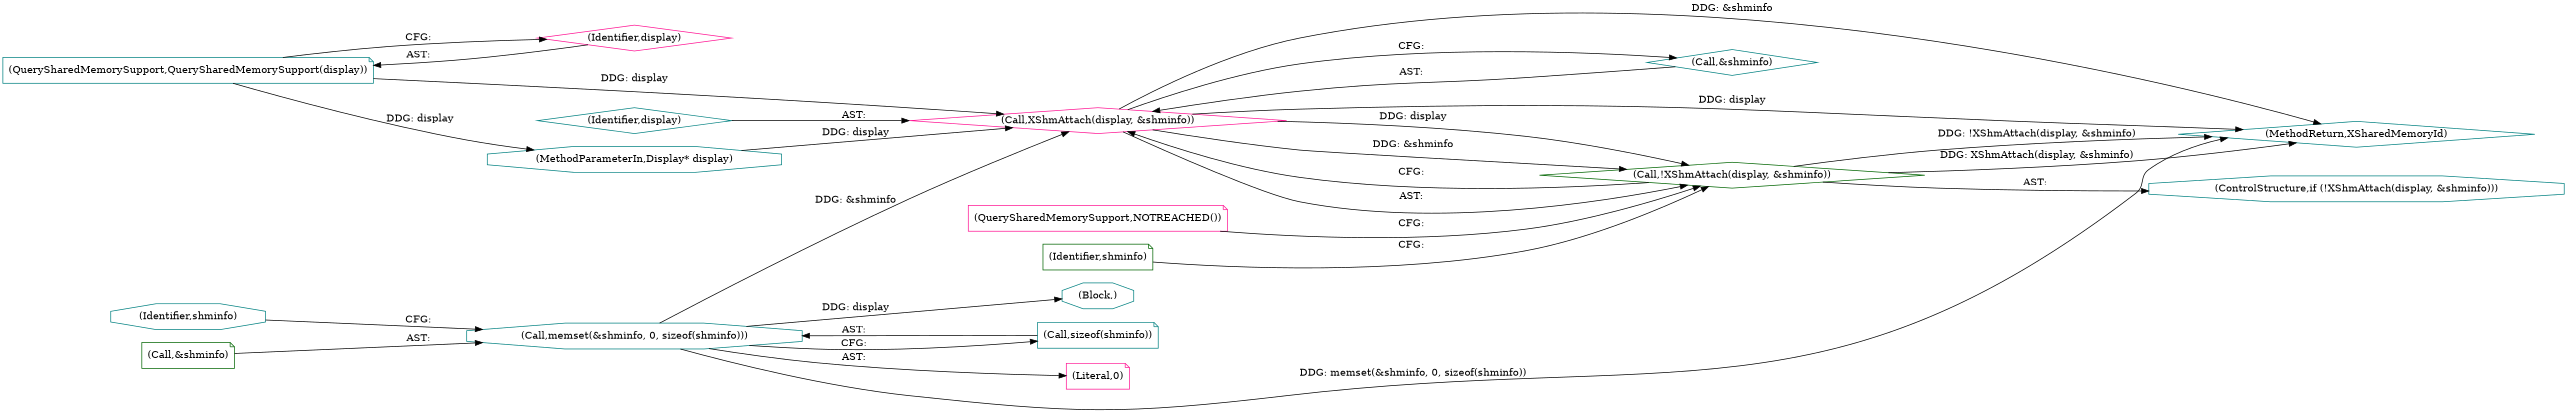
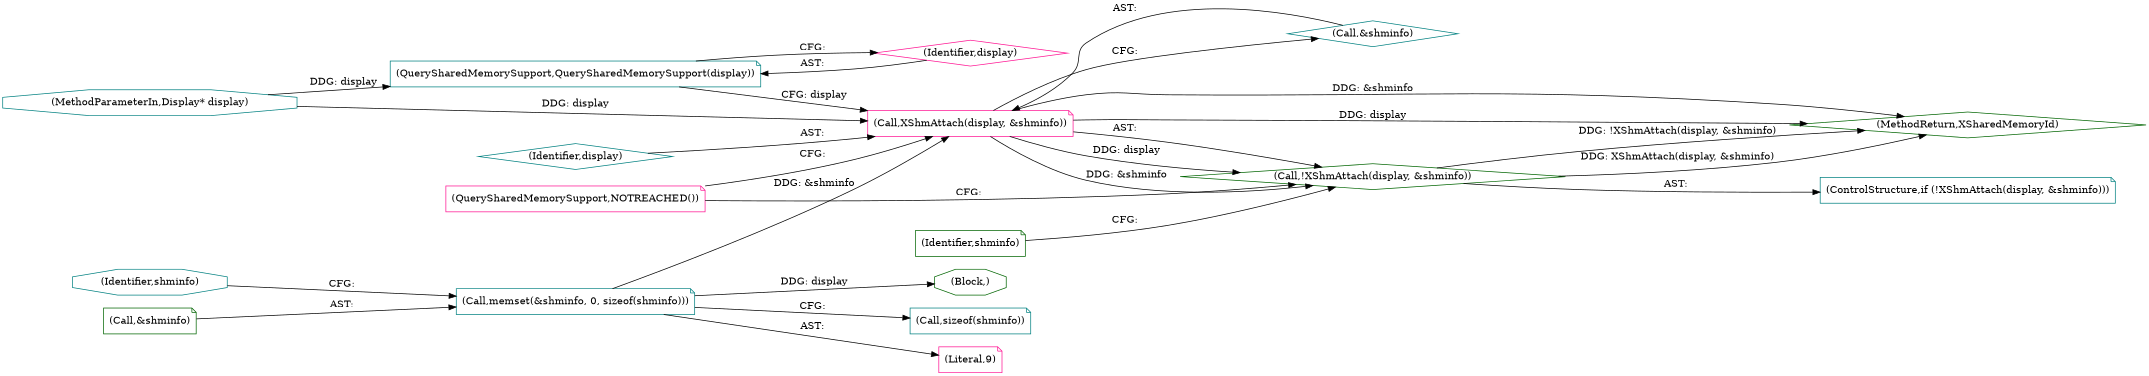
(634, 79) -> (814, 95)
(379, 121) -> (325, 91)
(1098, 121) -> (970, 124)
(2357, 134) -> (1968, 125)
(1389, 186) -> (817, 168)
(2357, 189) -> (1968, 190)
(1098, 296) -> (970, 282)
(634, 336) -> (575, 302)
(923, 336) -> none
(1098, 376) -> (970, 360)
(1479, 381) -> none
